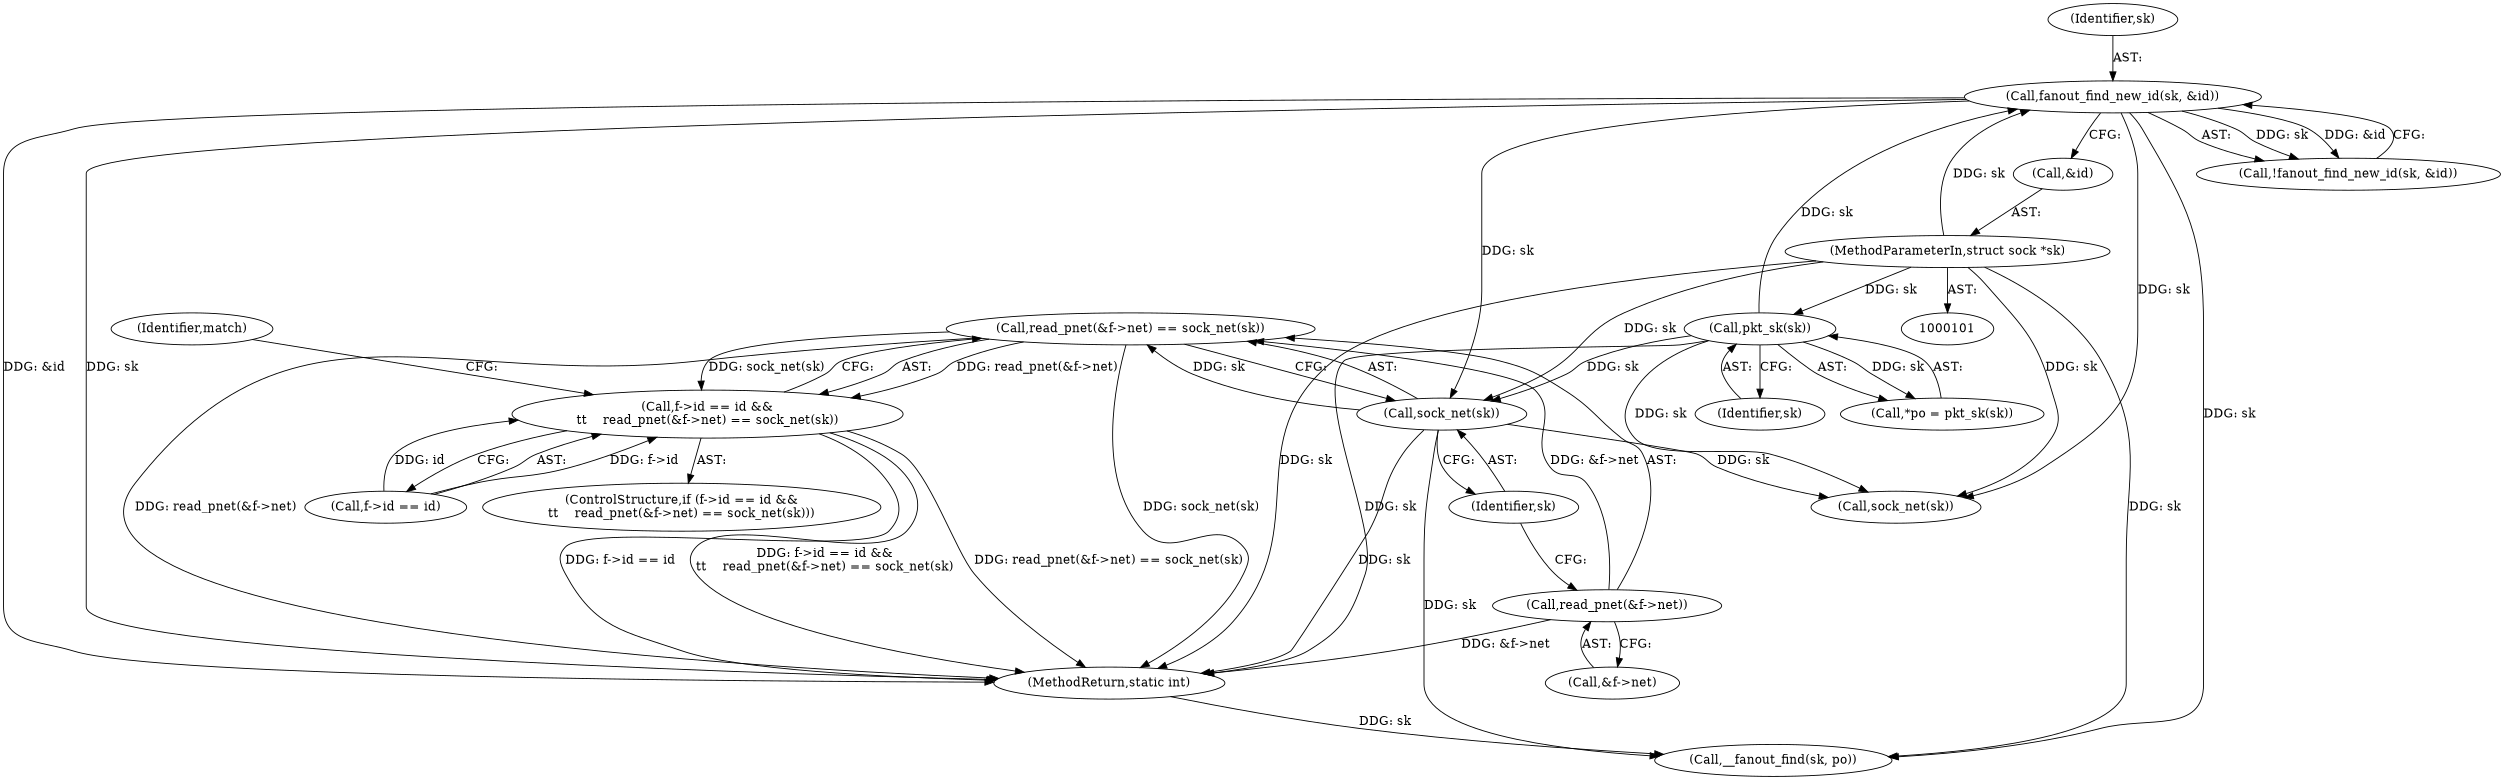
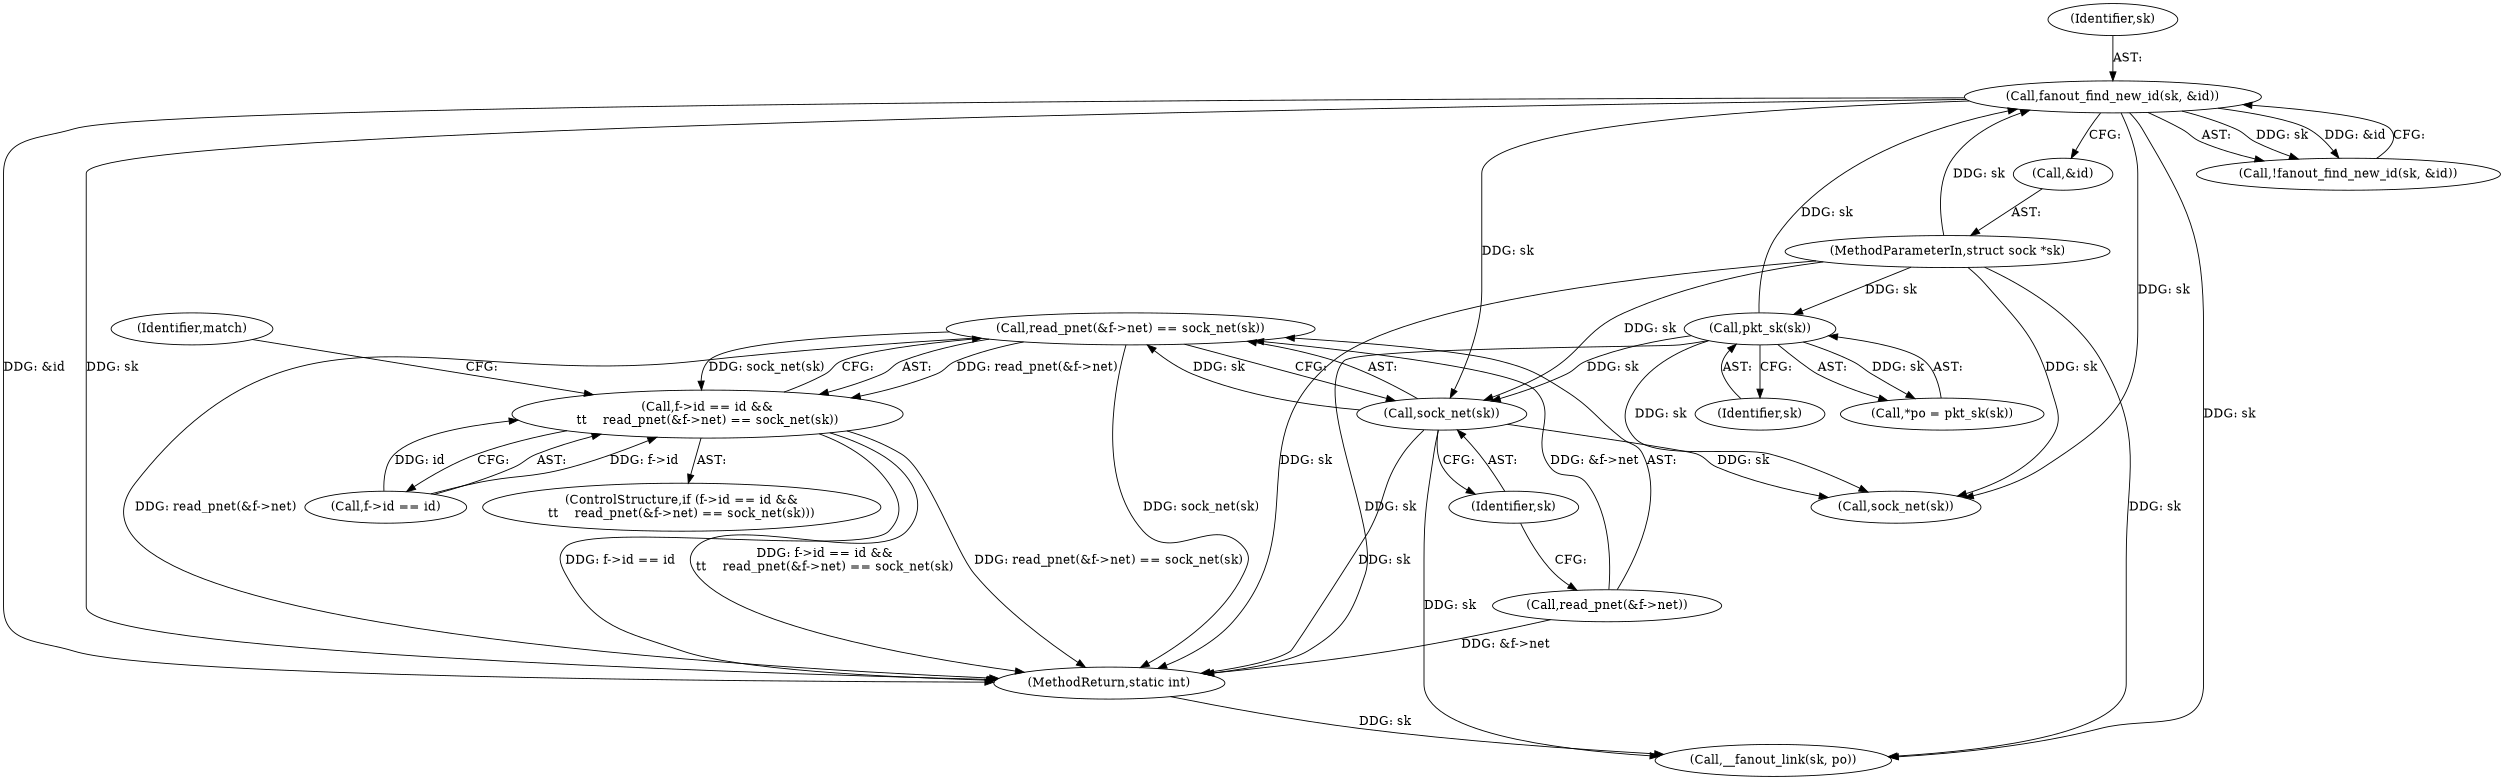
(1948, 329) -> none
(1612, 683) -> none
(1773, 760) -> (1773, 760)
